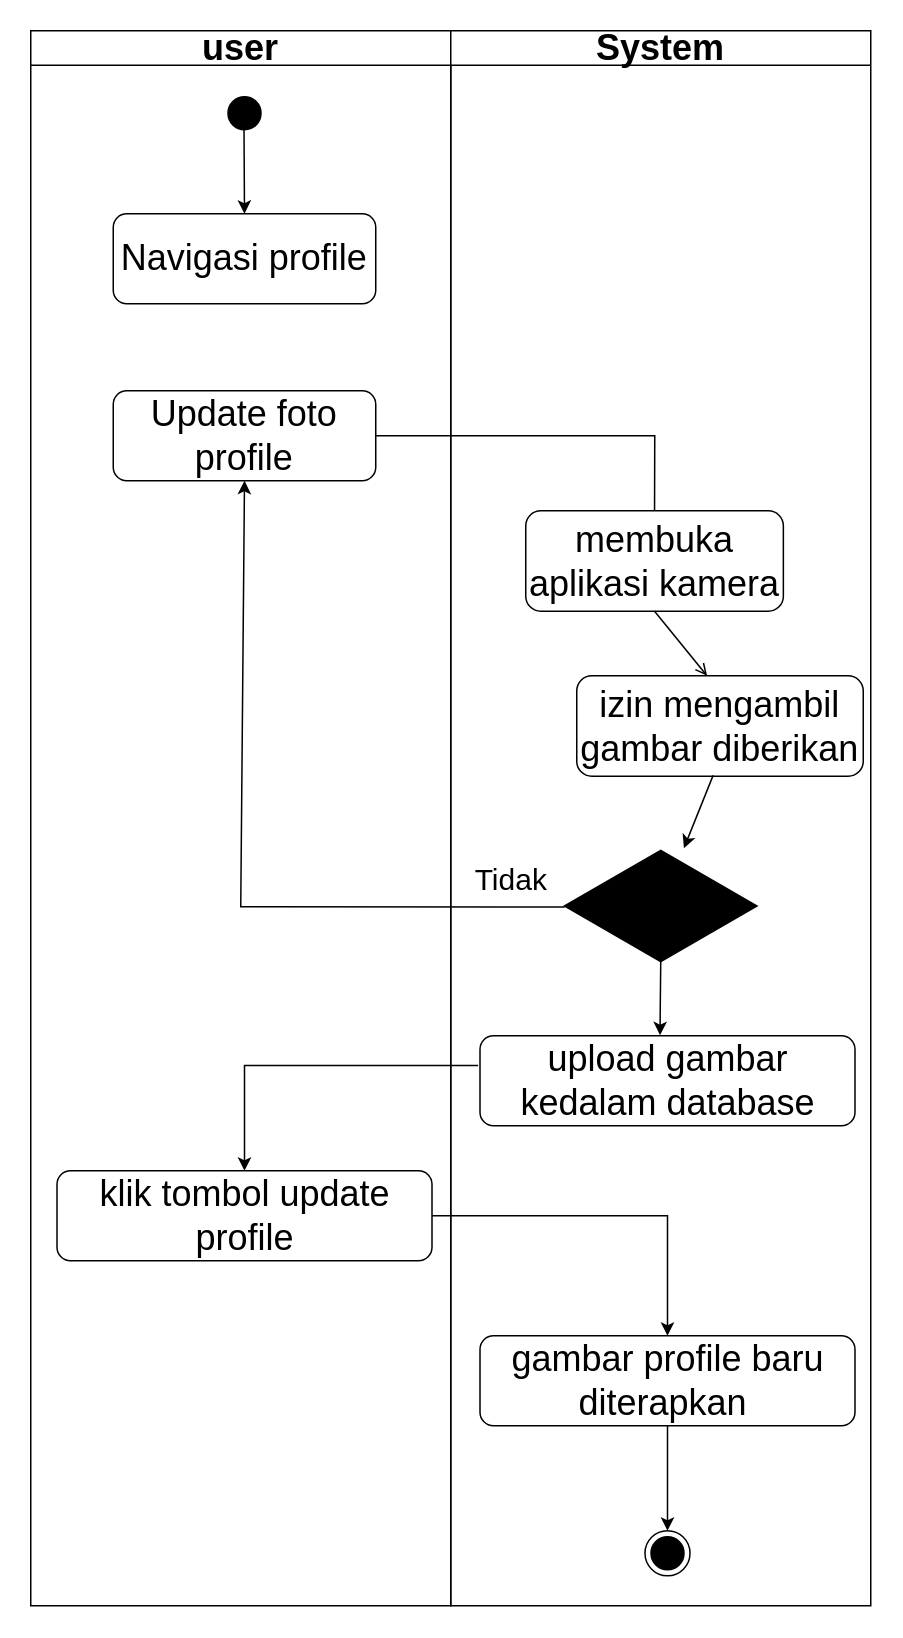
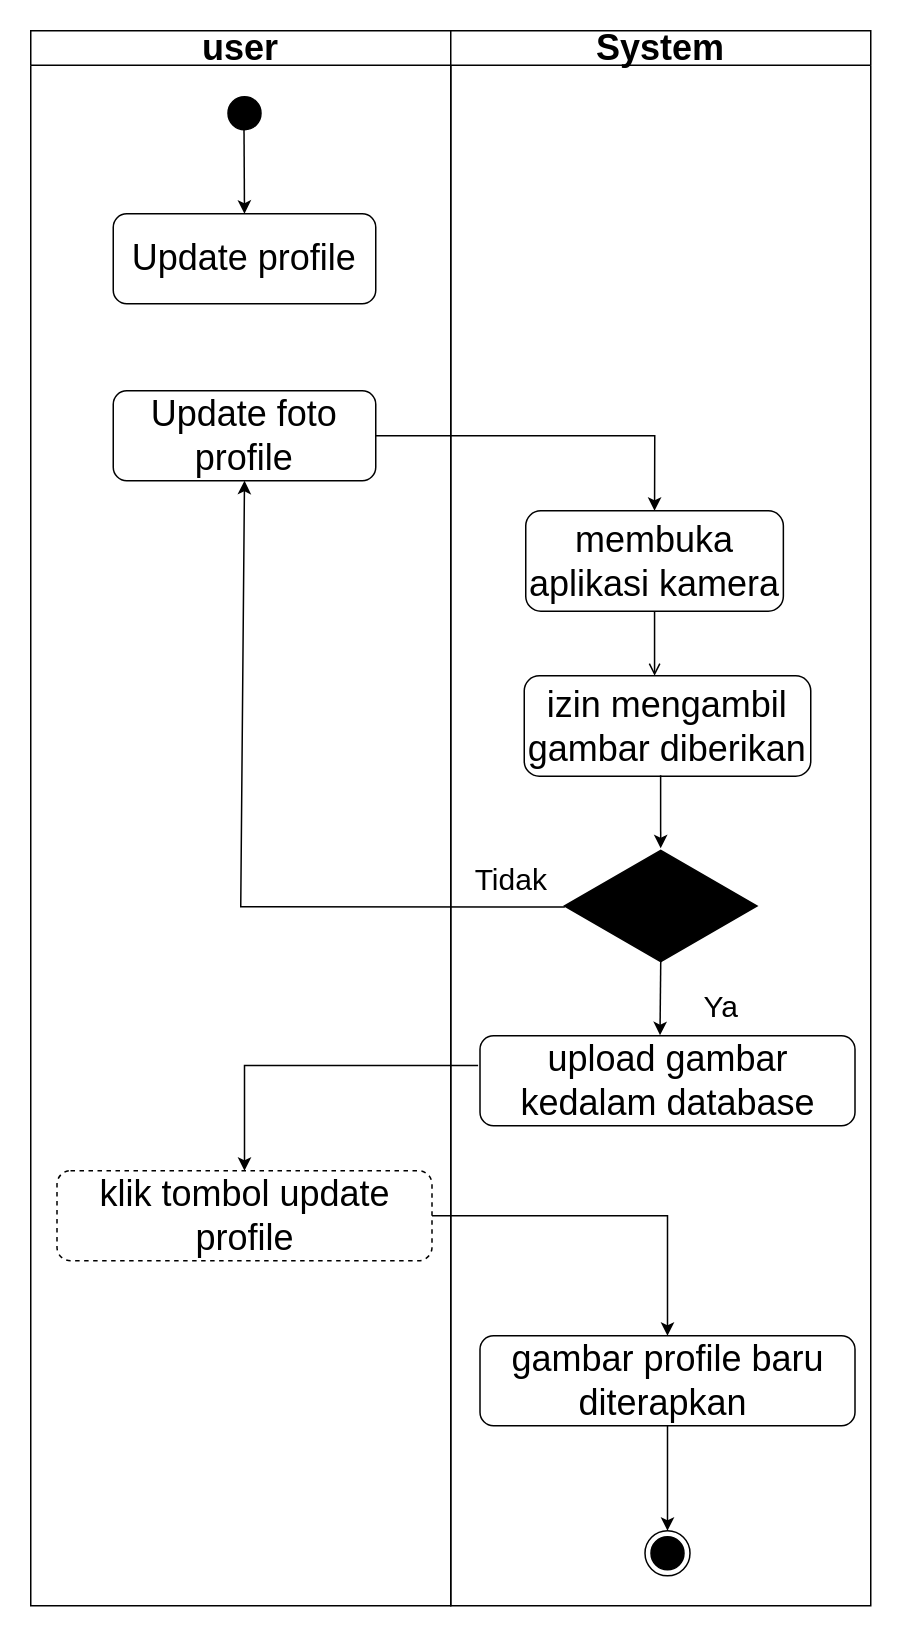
(245, 259) -> (245, 259)
(655, 503) -> (655, 499)
(720, 726) -> (668, 726)
none -> (721, 1006)
(245, 1216) -> (245, 1216)
